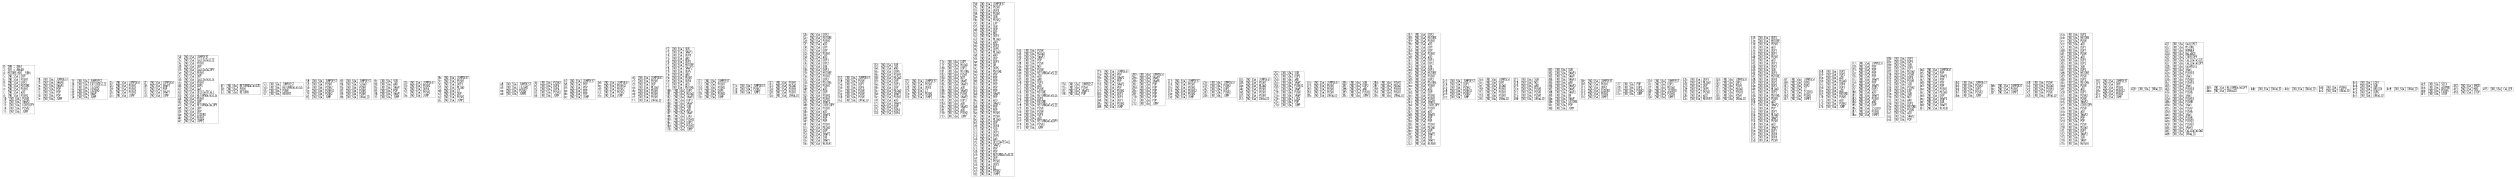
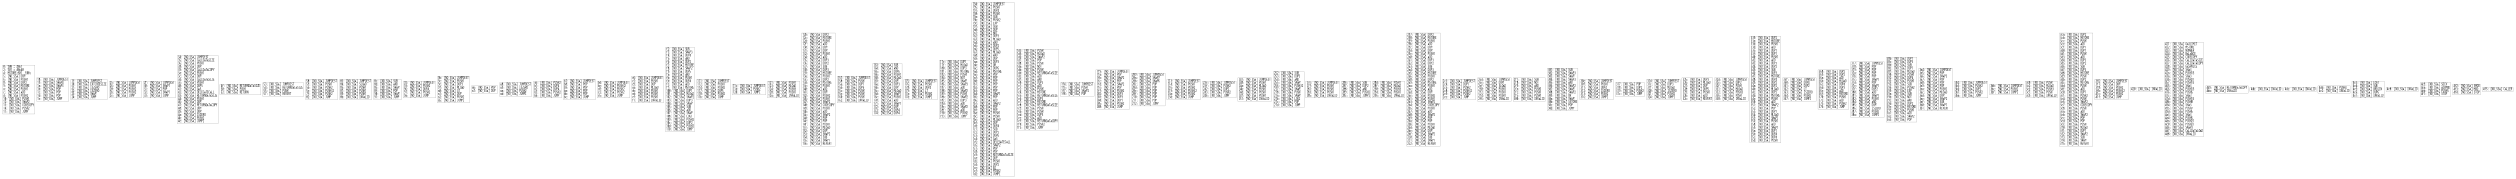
none -> (485, 90)
